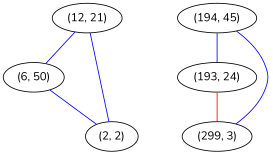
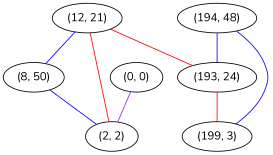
(217, 18) -> (217, 18)
none -> (151, 47)
(34, 77) -> (34, 77)
(100, 77) -> (100, 77)
none -> (137, 77)
(217, 136) -> (217, 136)
